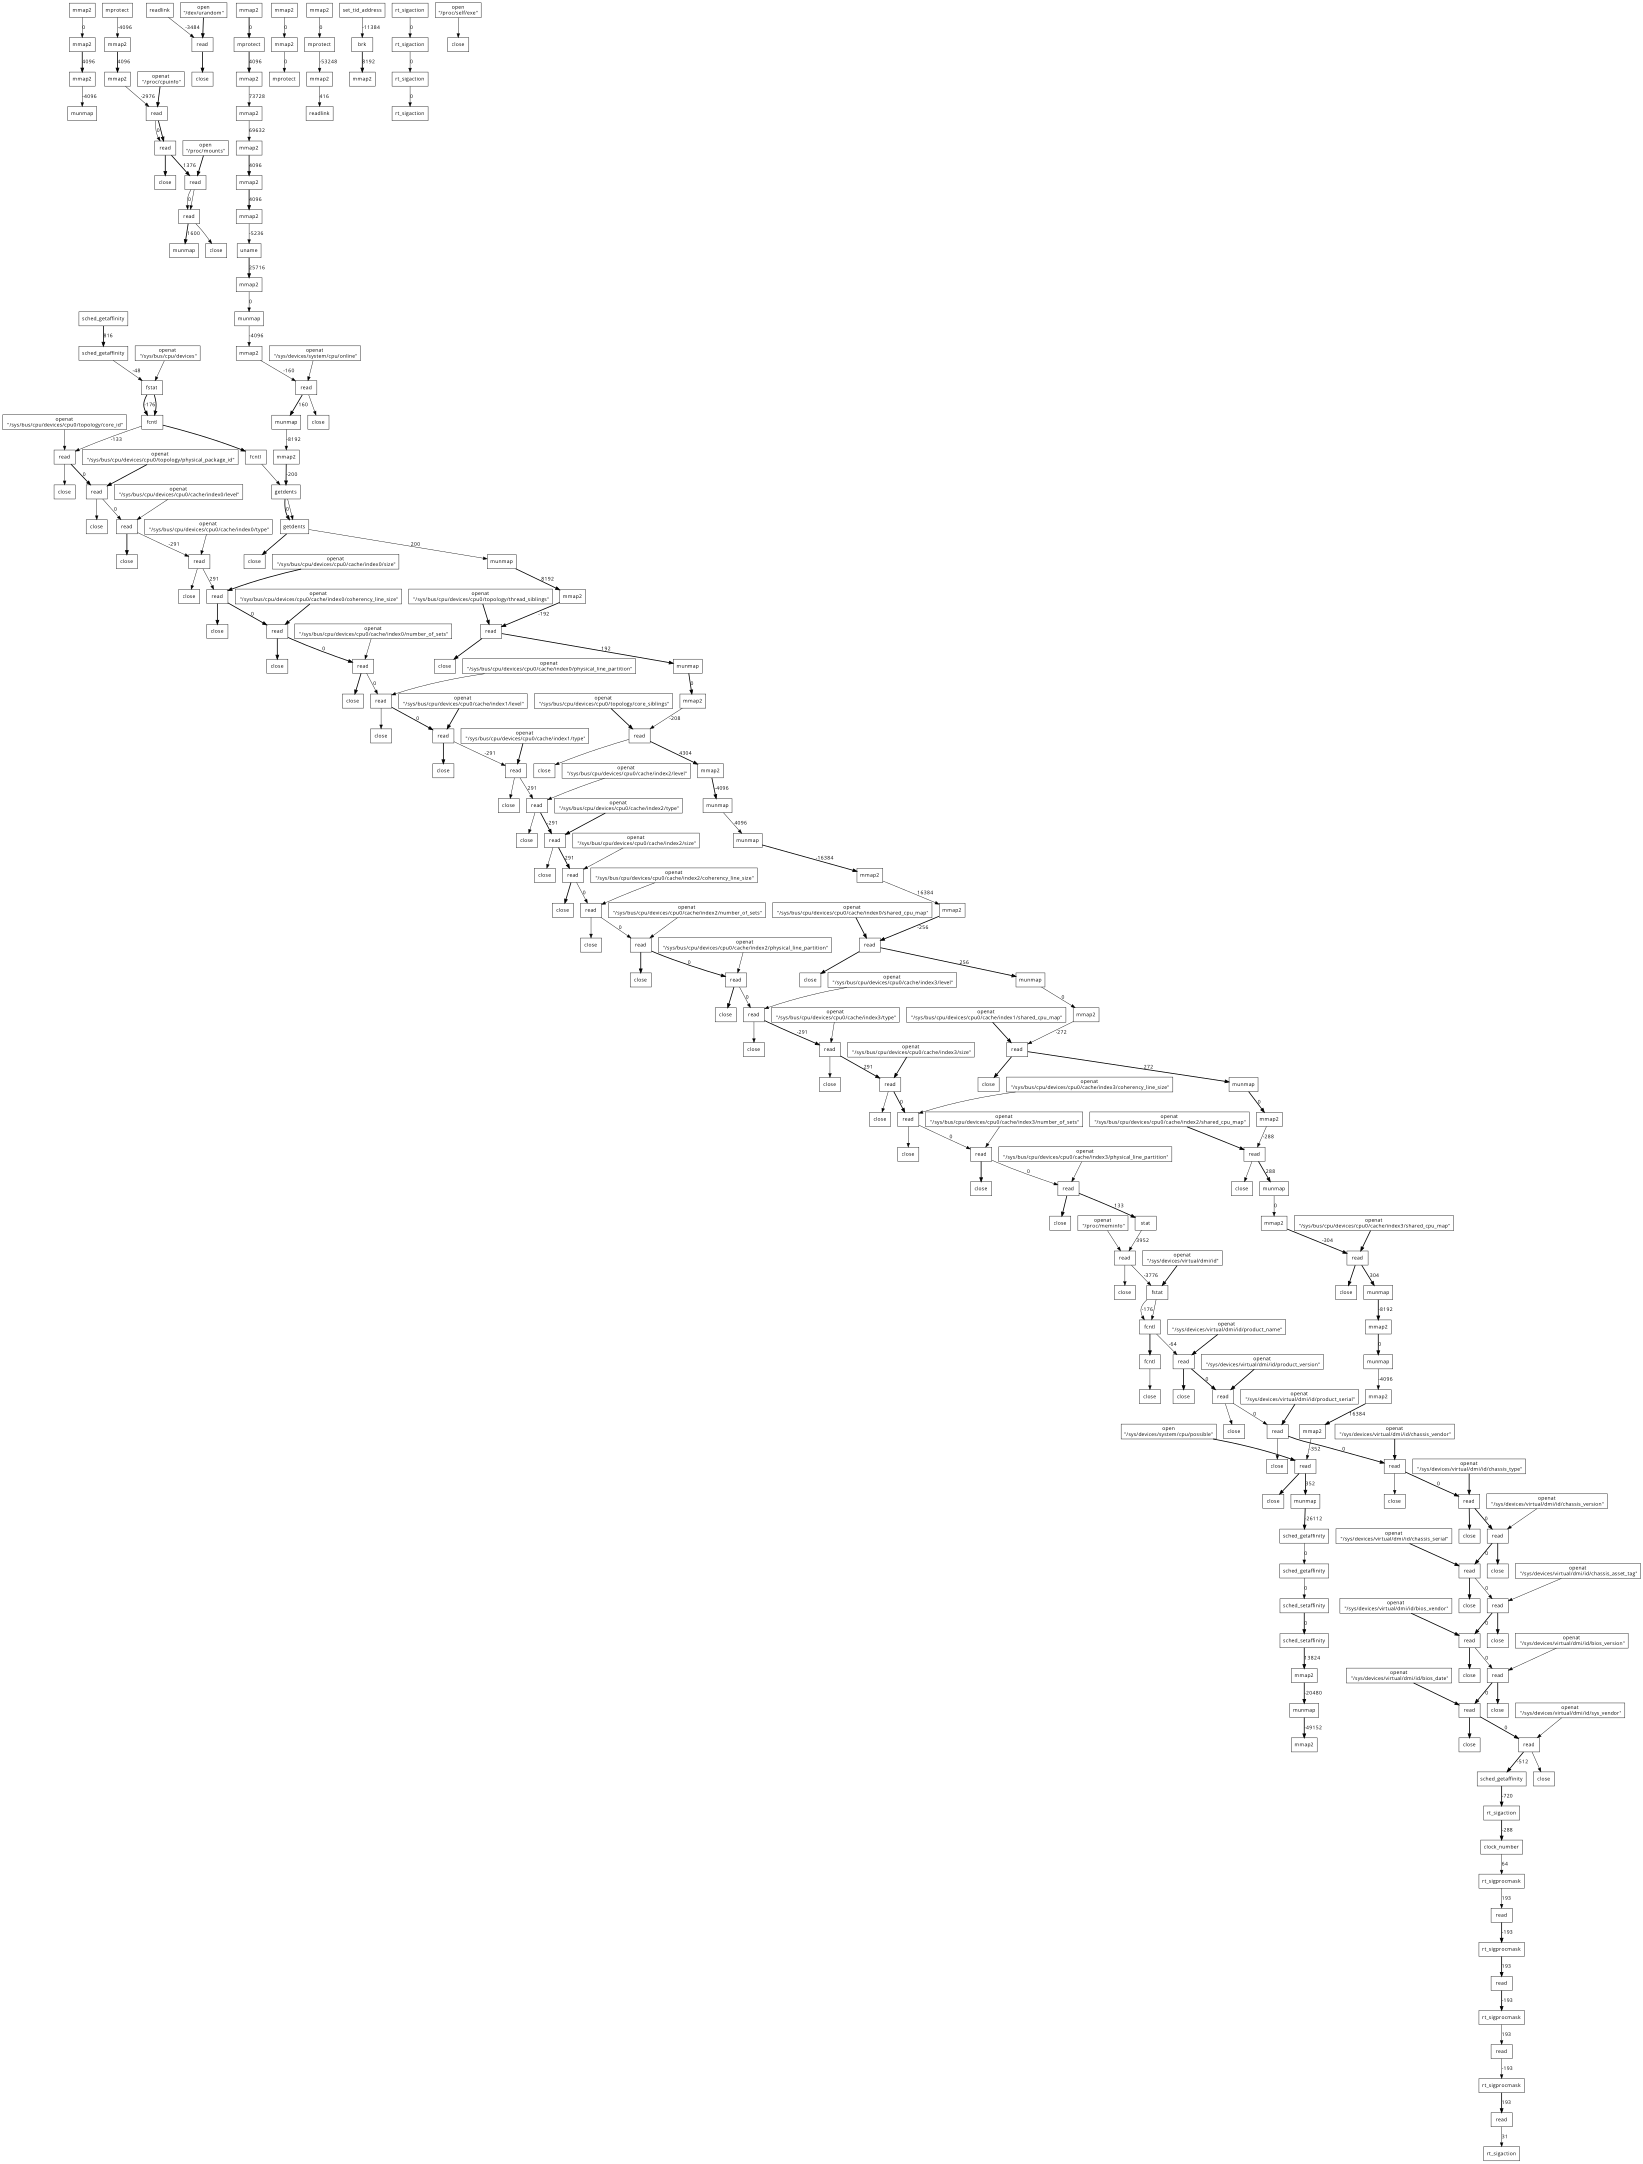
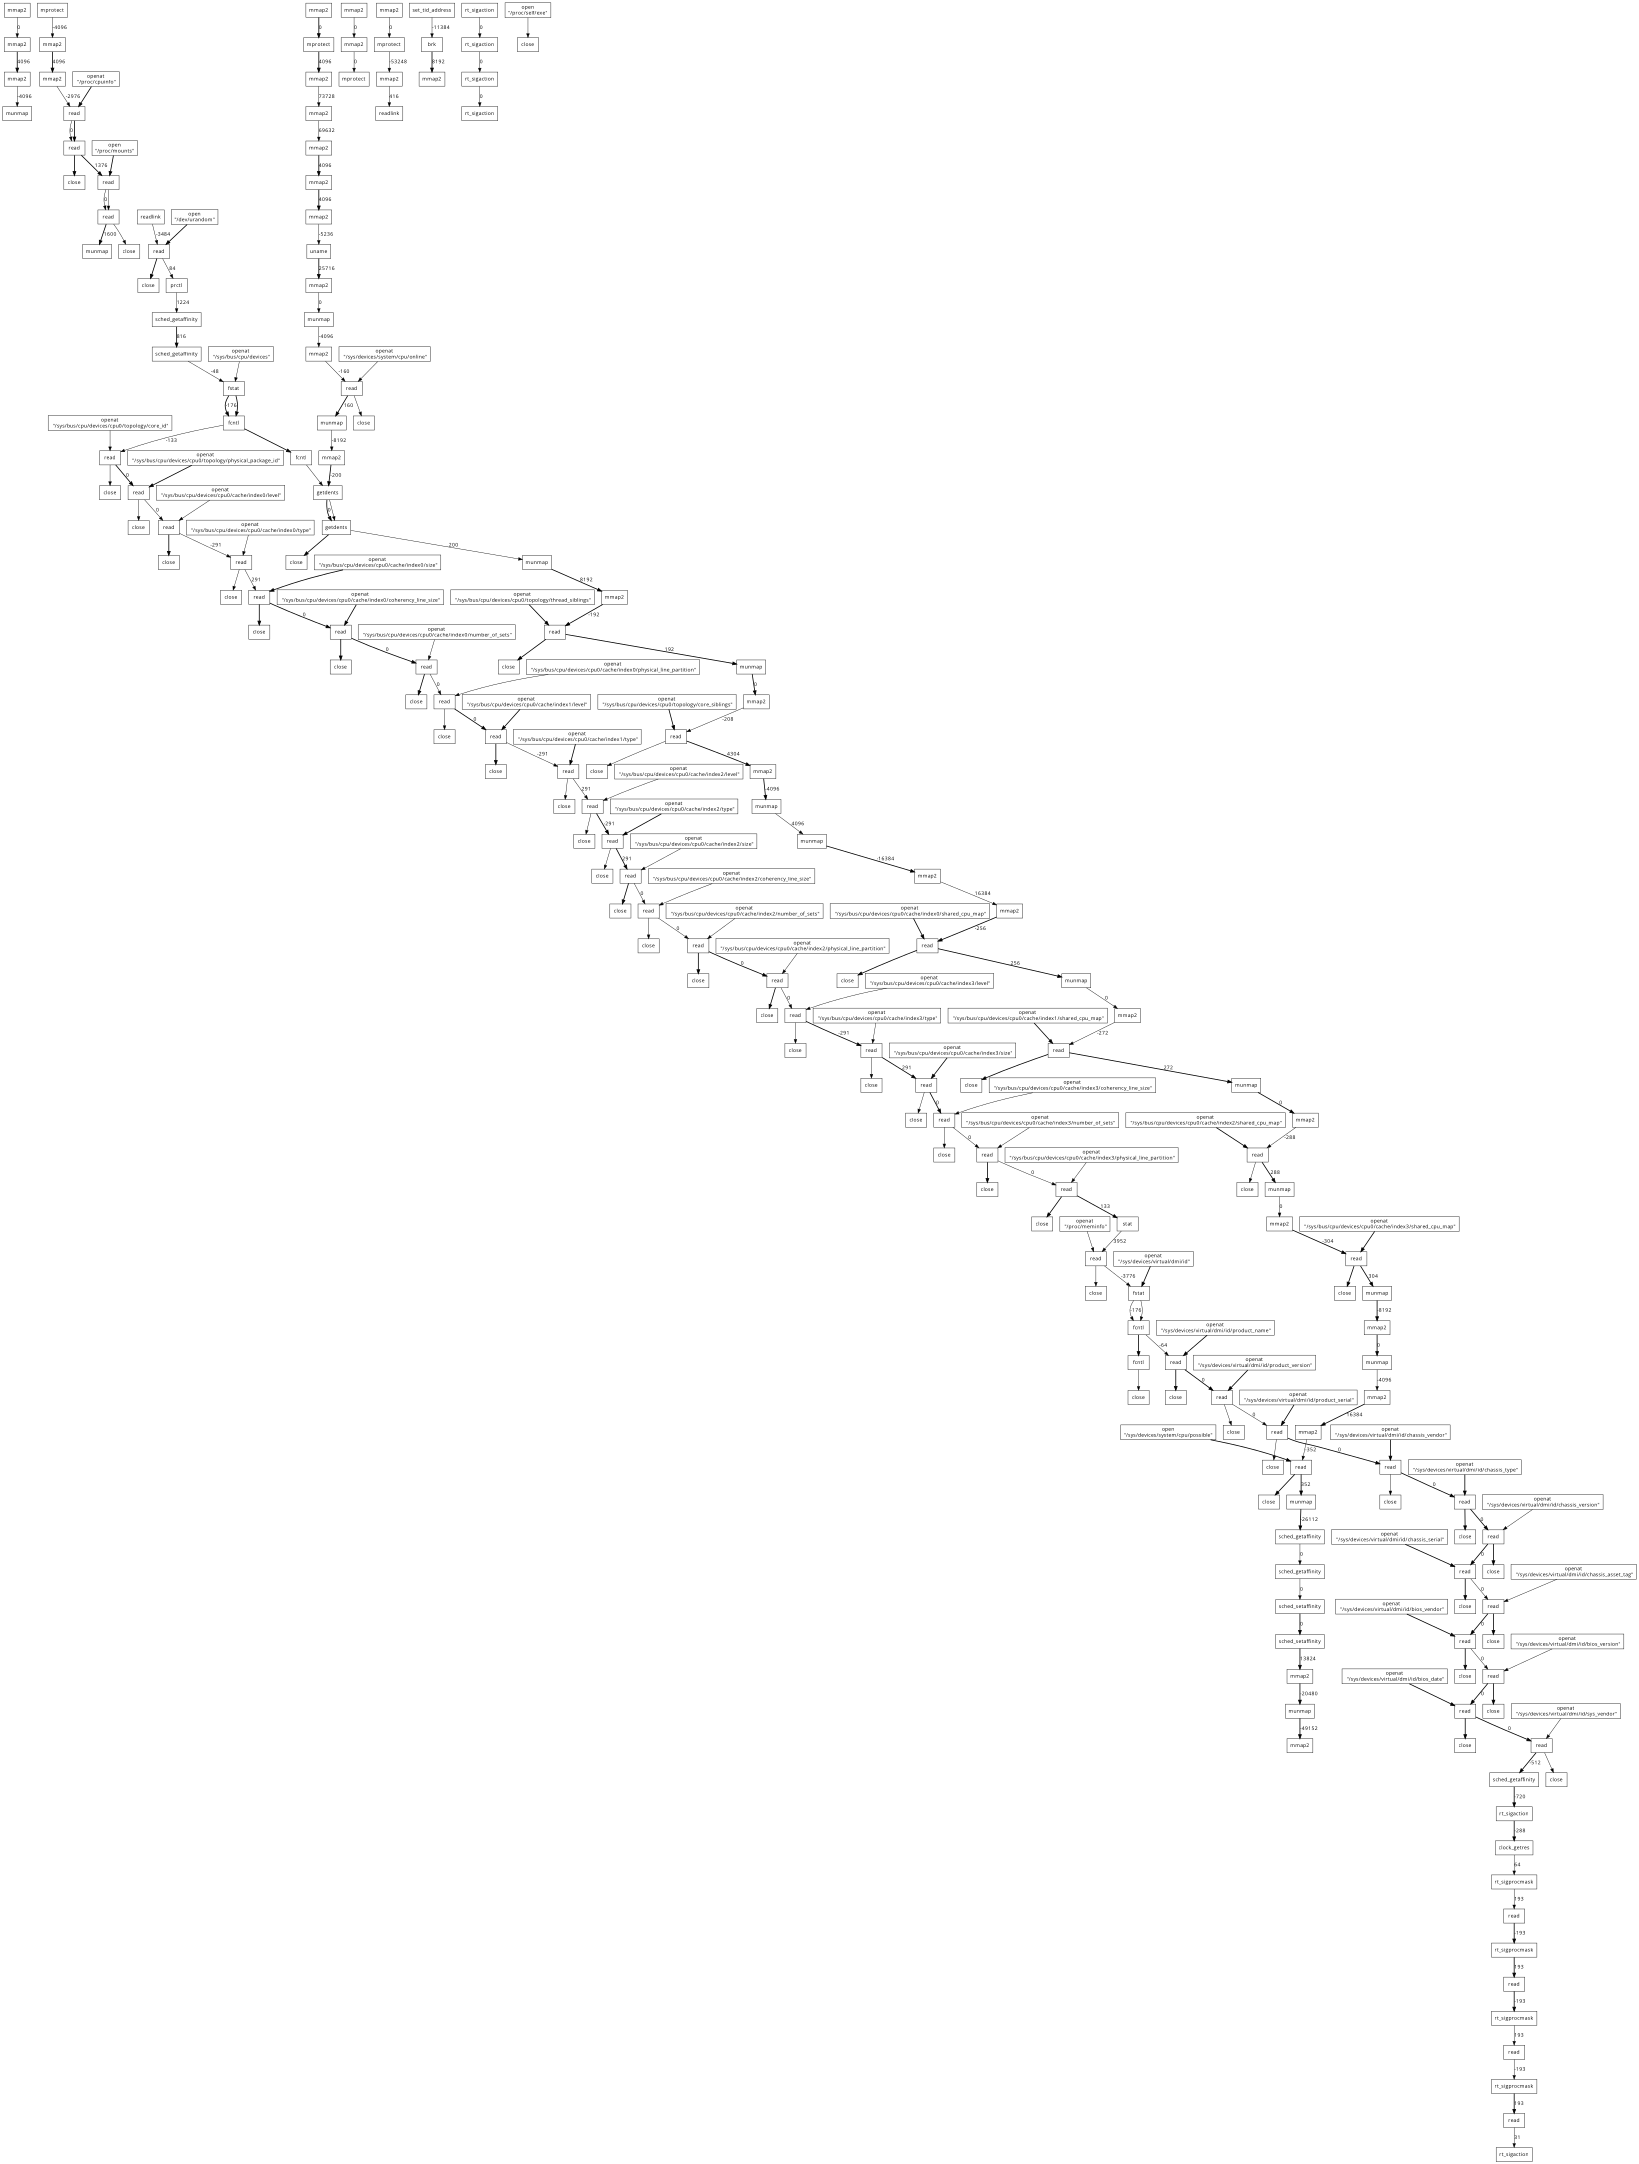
none -> (177, 286)
(1502, 1847) -> (1514, 1848)
